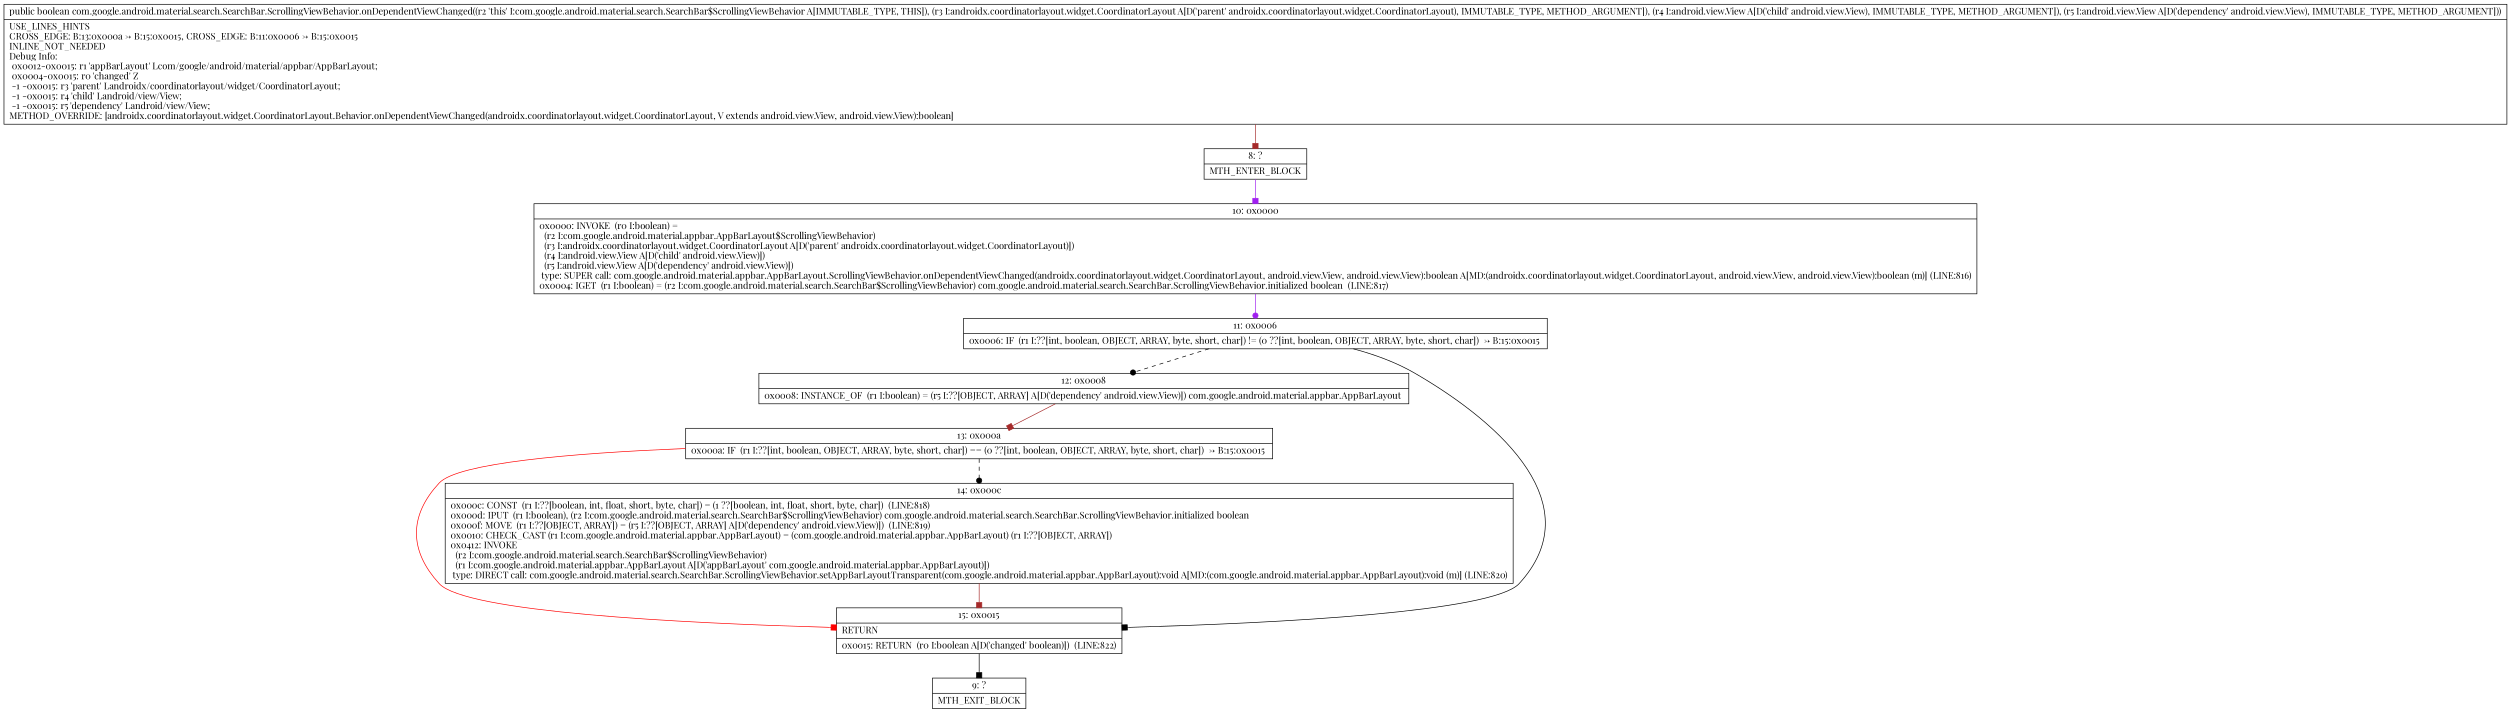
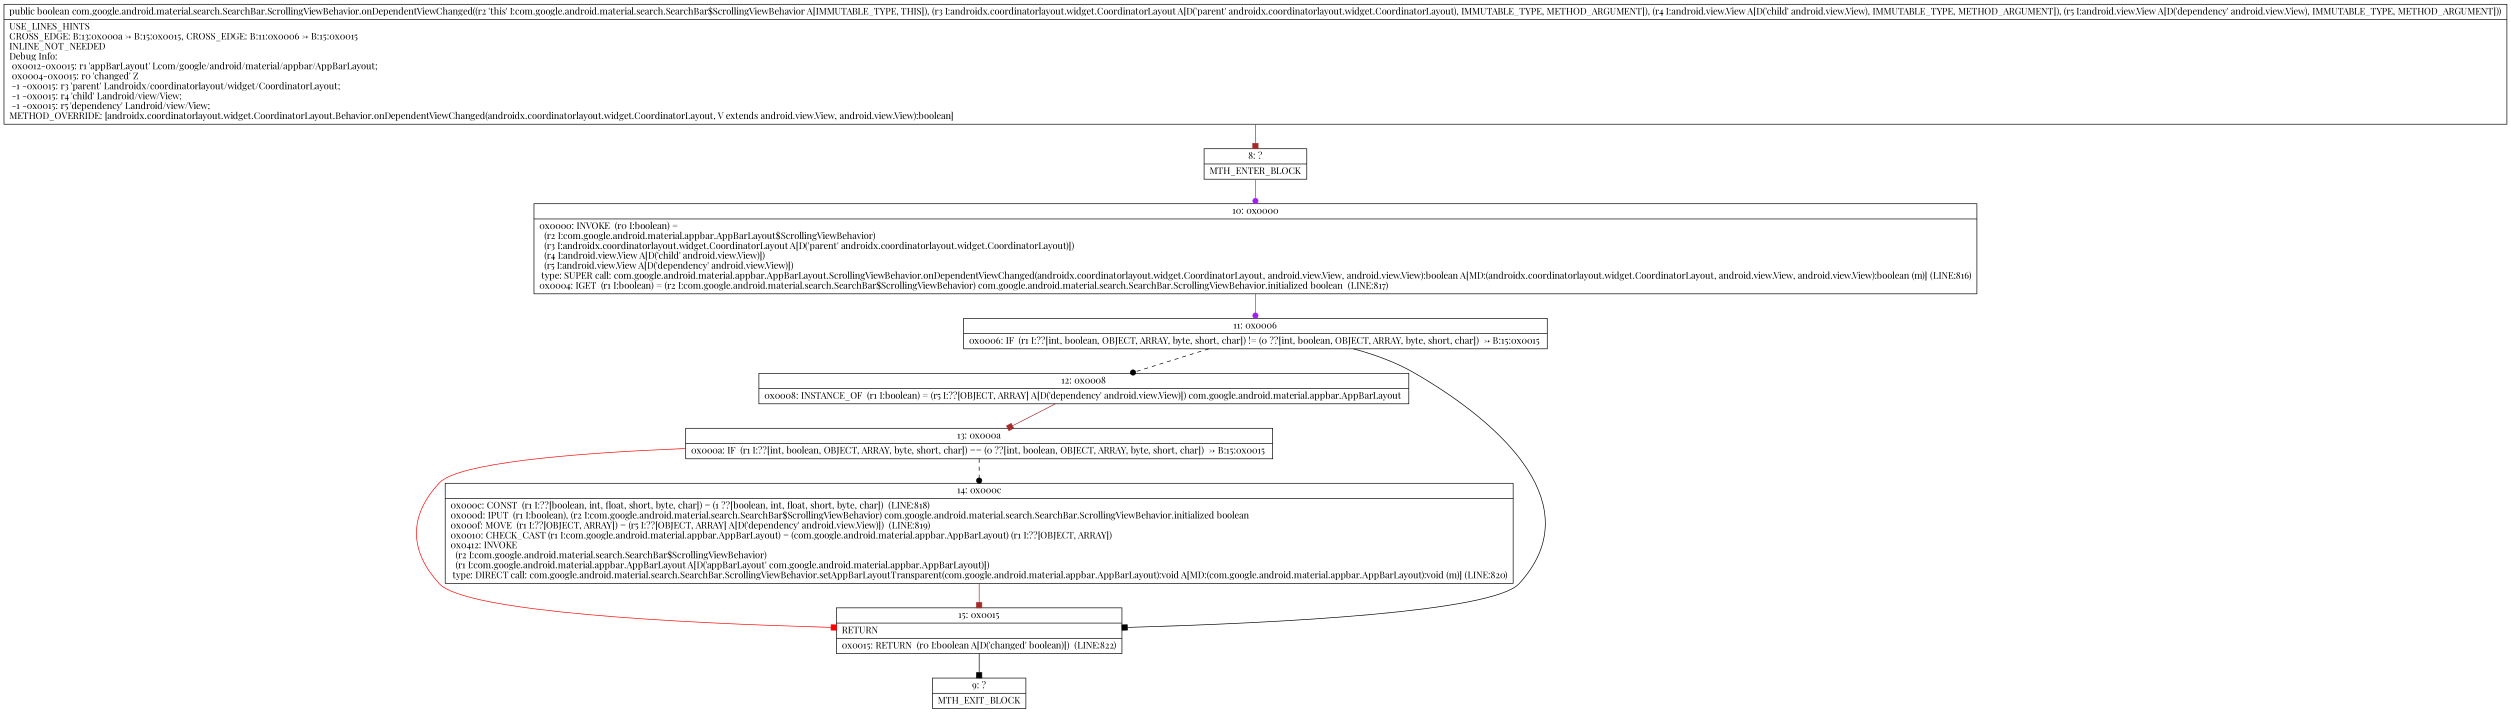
(1255, 188) -> (1255, 189)
